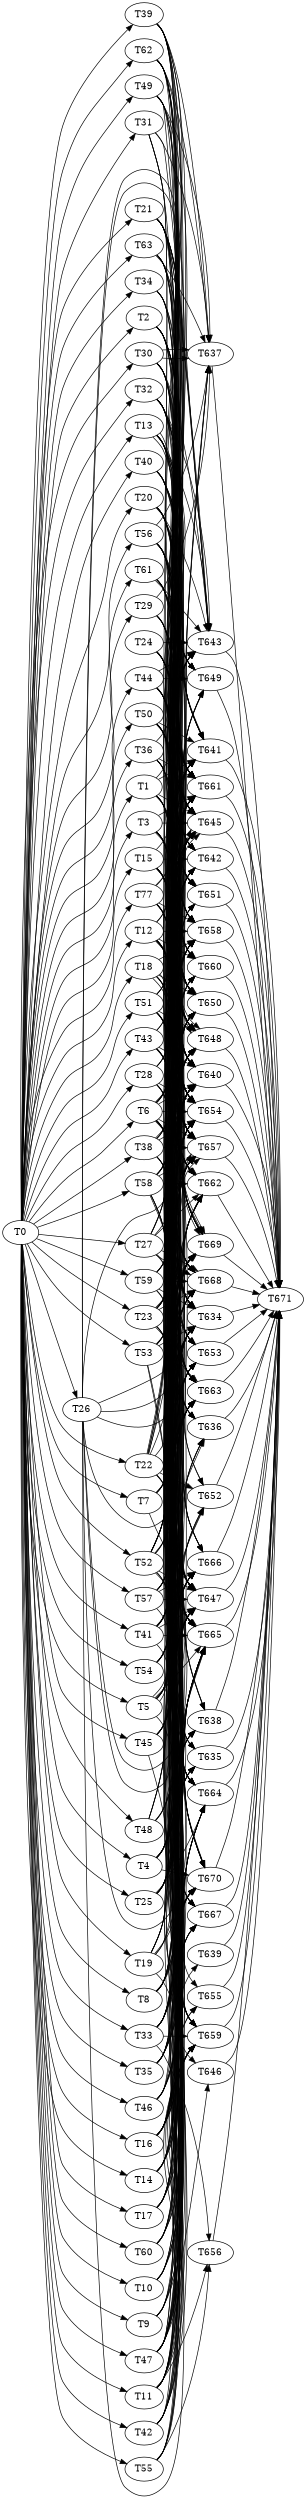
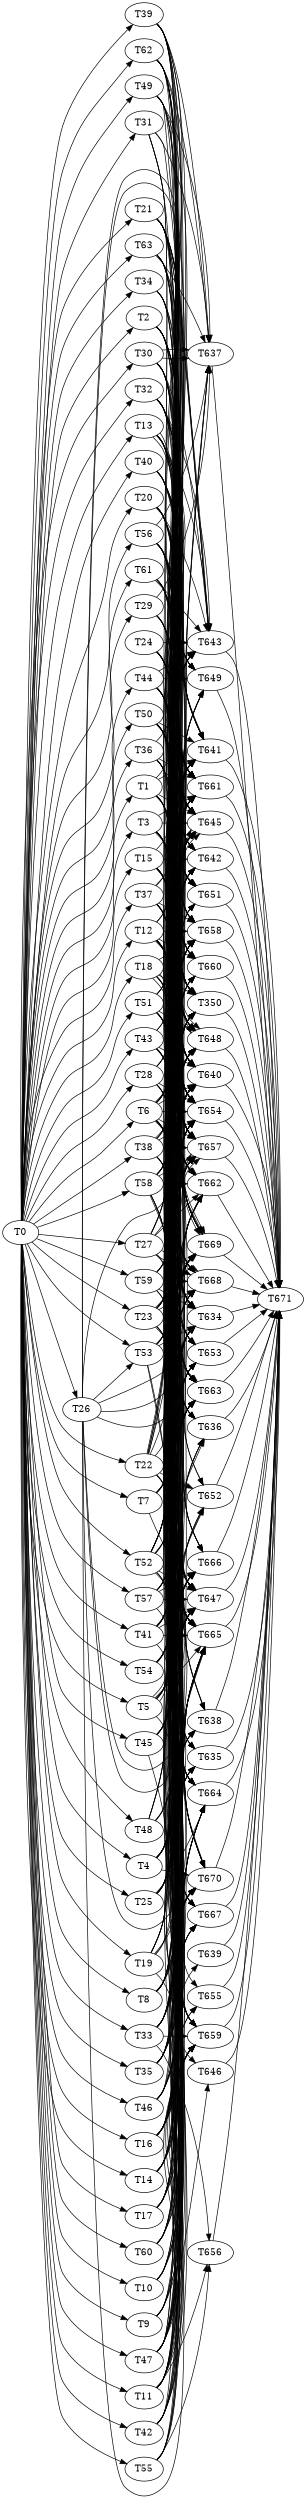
(144, 895) -> (144, 895)
(210, 1003) -> (210, 1003)
(143, 1527) -> (110, 1384)
none -> (174, 1620)
